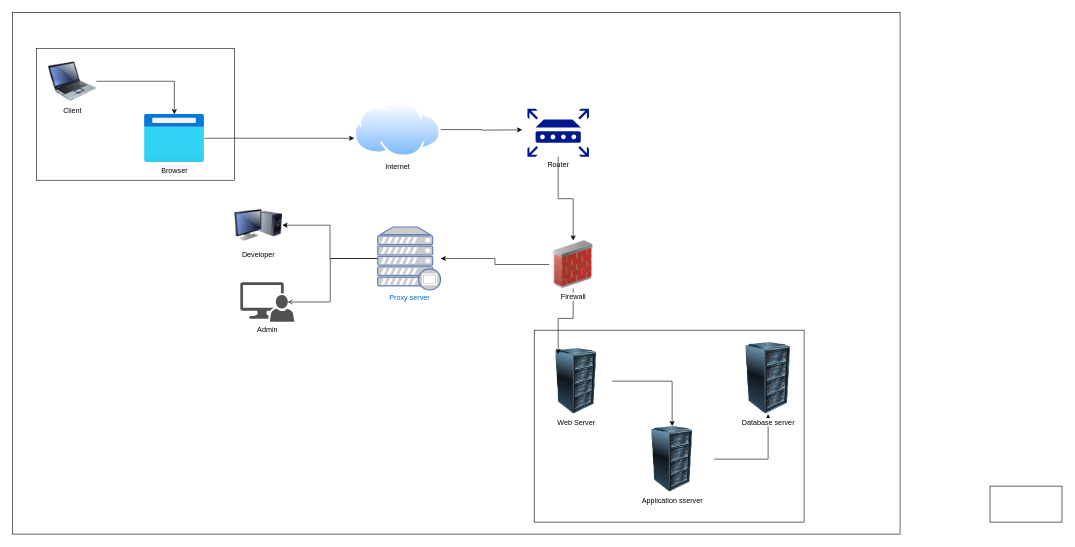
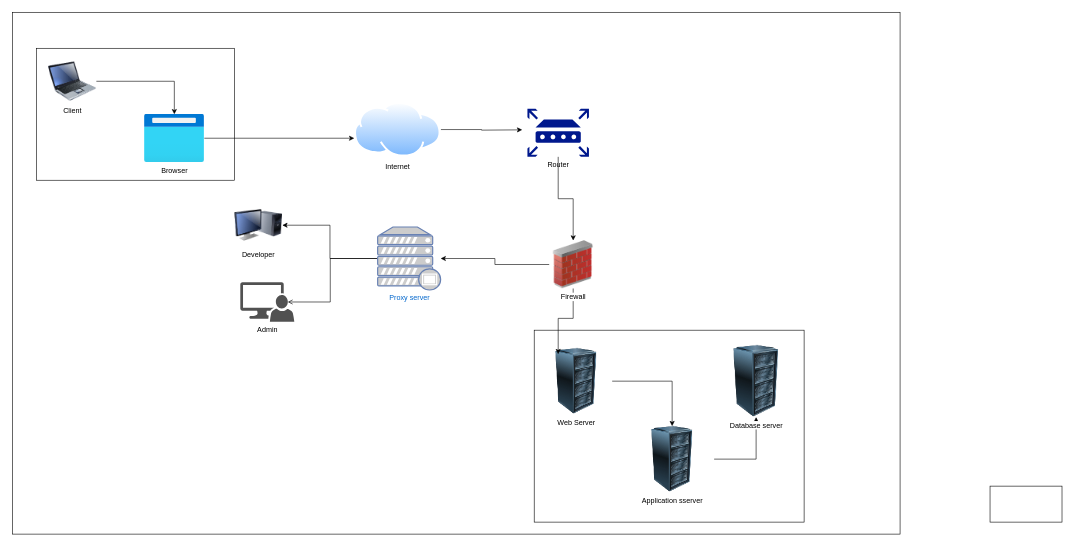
(768, 378) -> (756, 381)
